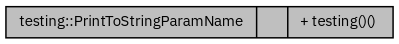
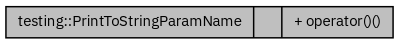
(338, 22) -> (337, 22)
